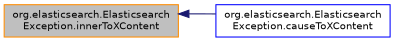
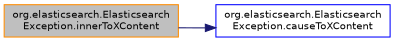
(202, 14) -> (192, 28)
